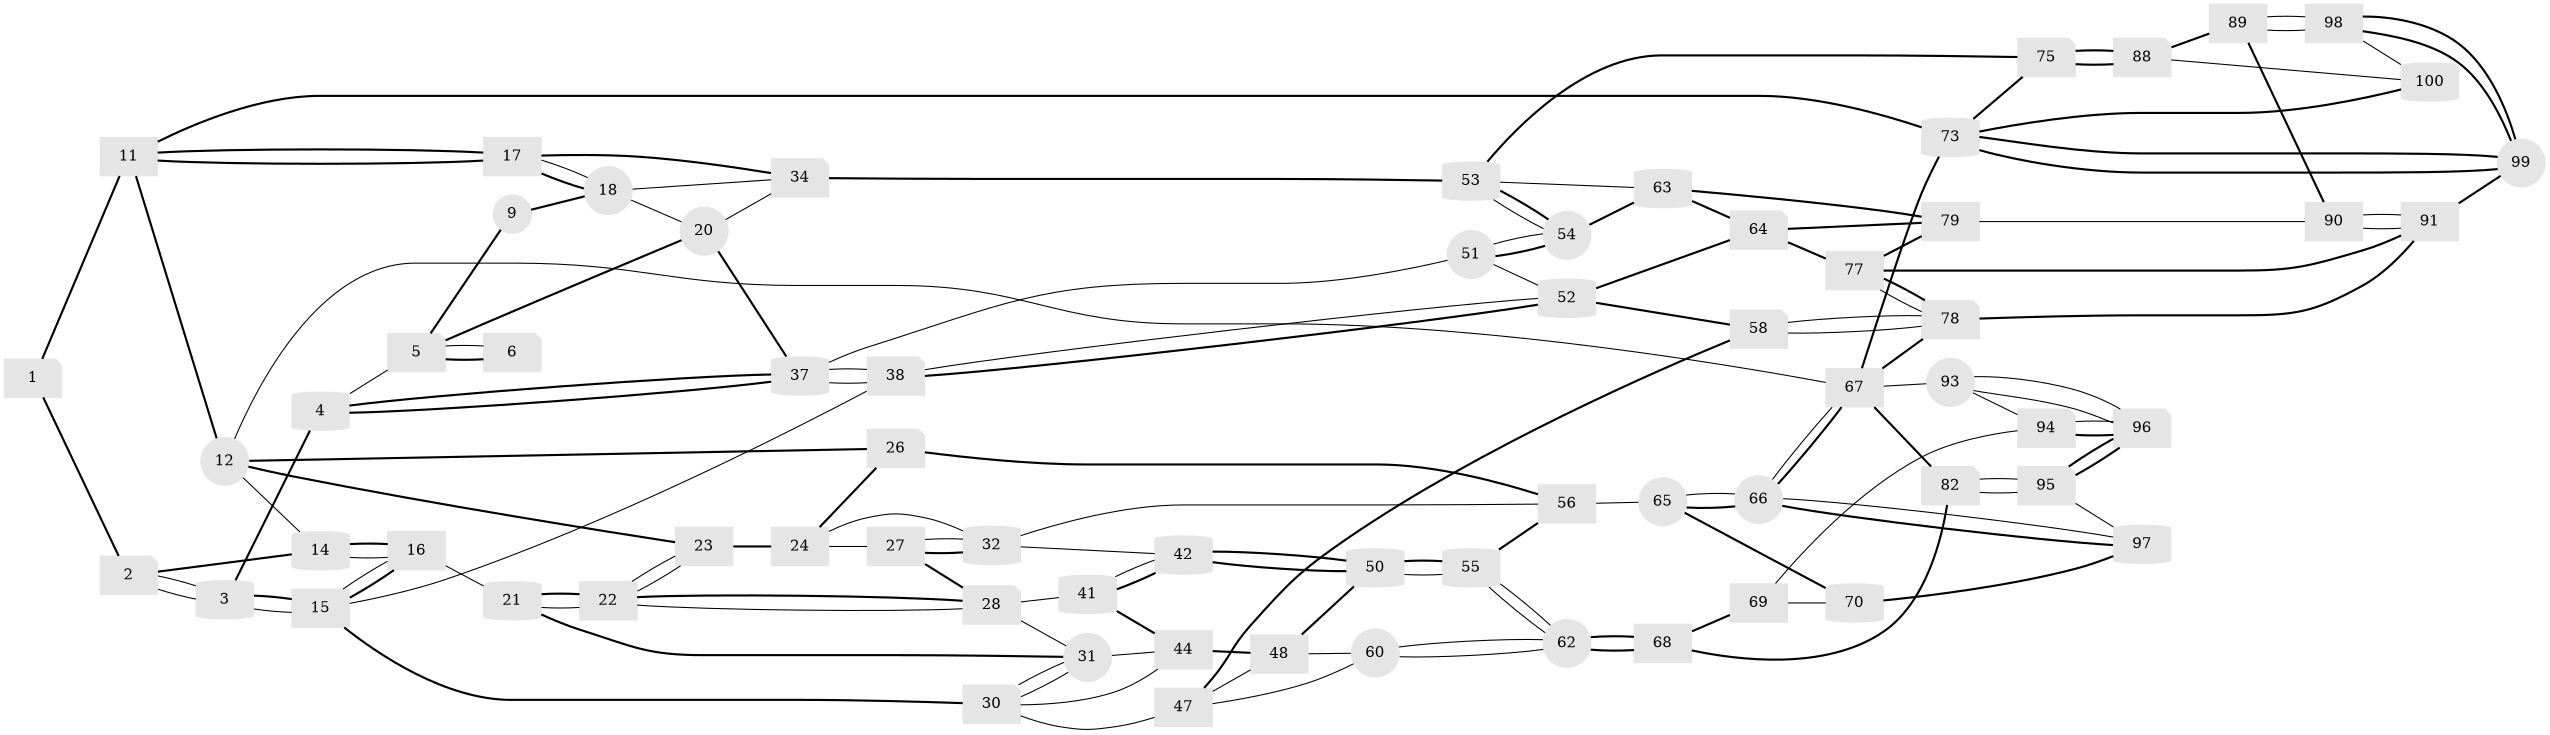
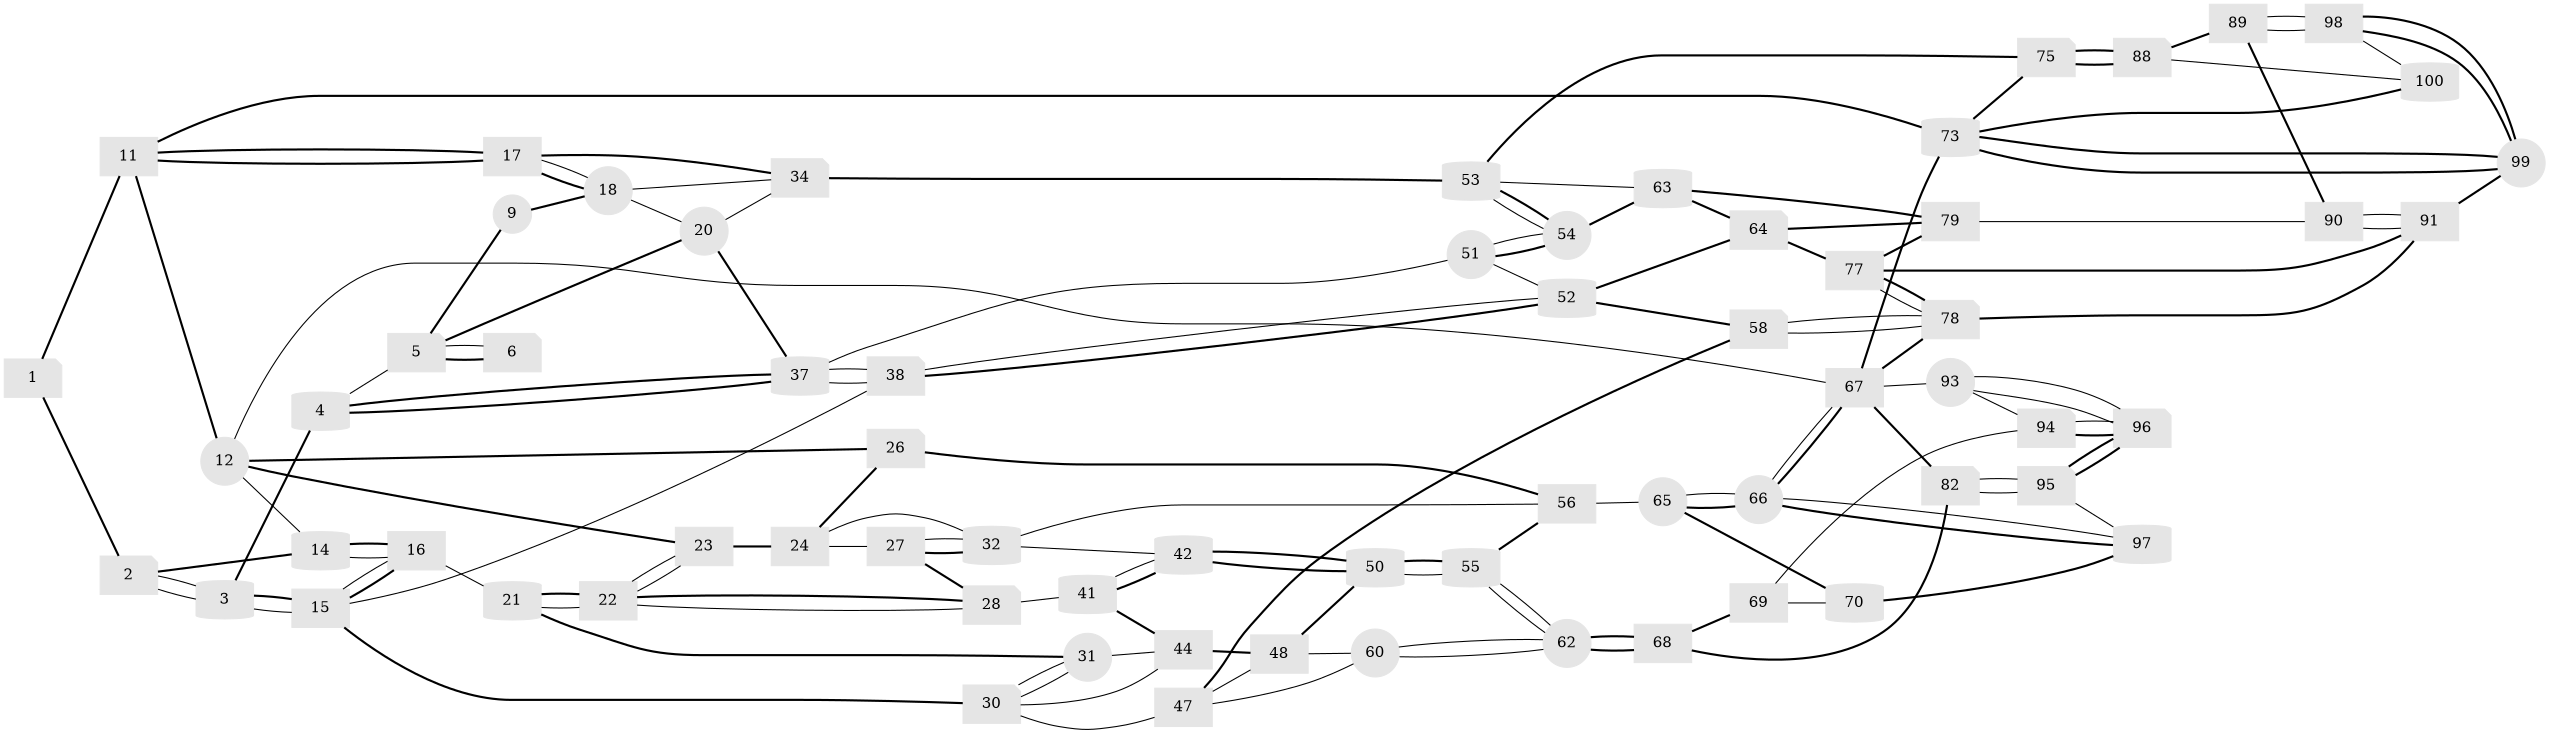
(1044, 633) -> none
